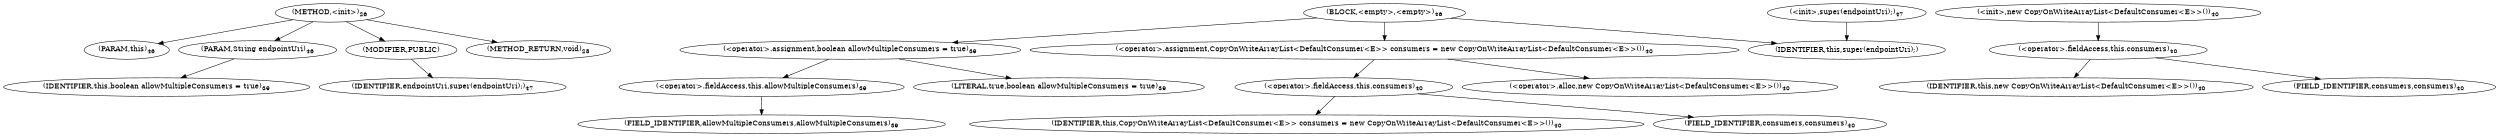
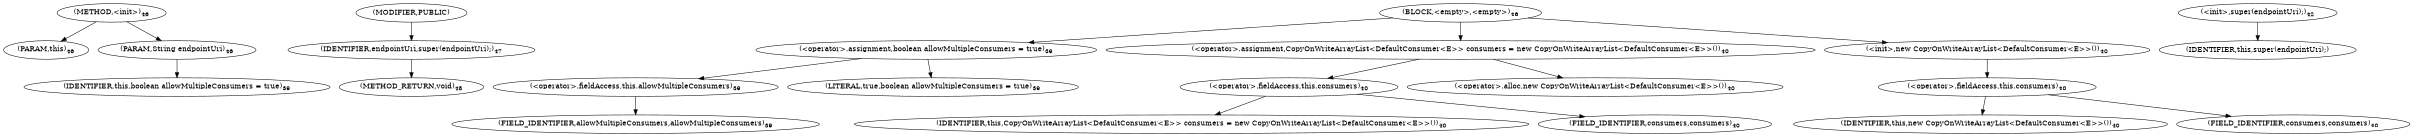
(364, 12) -> (145, 12)
(1900, 12) -> (2311, 12)
(363, 30) -> none
(1611, 30) -> (1705, 30)
(429, 31) -> (411, 66)
(586, 49) -> (459, 86)
